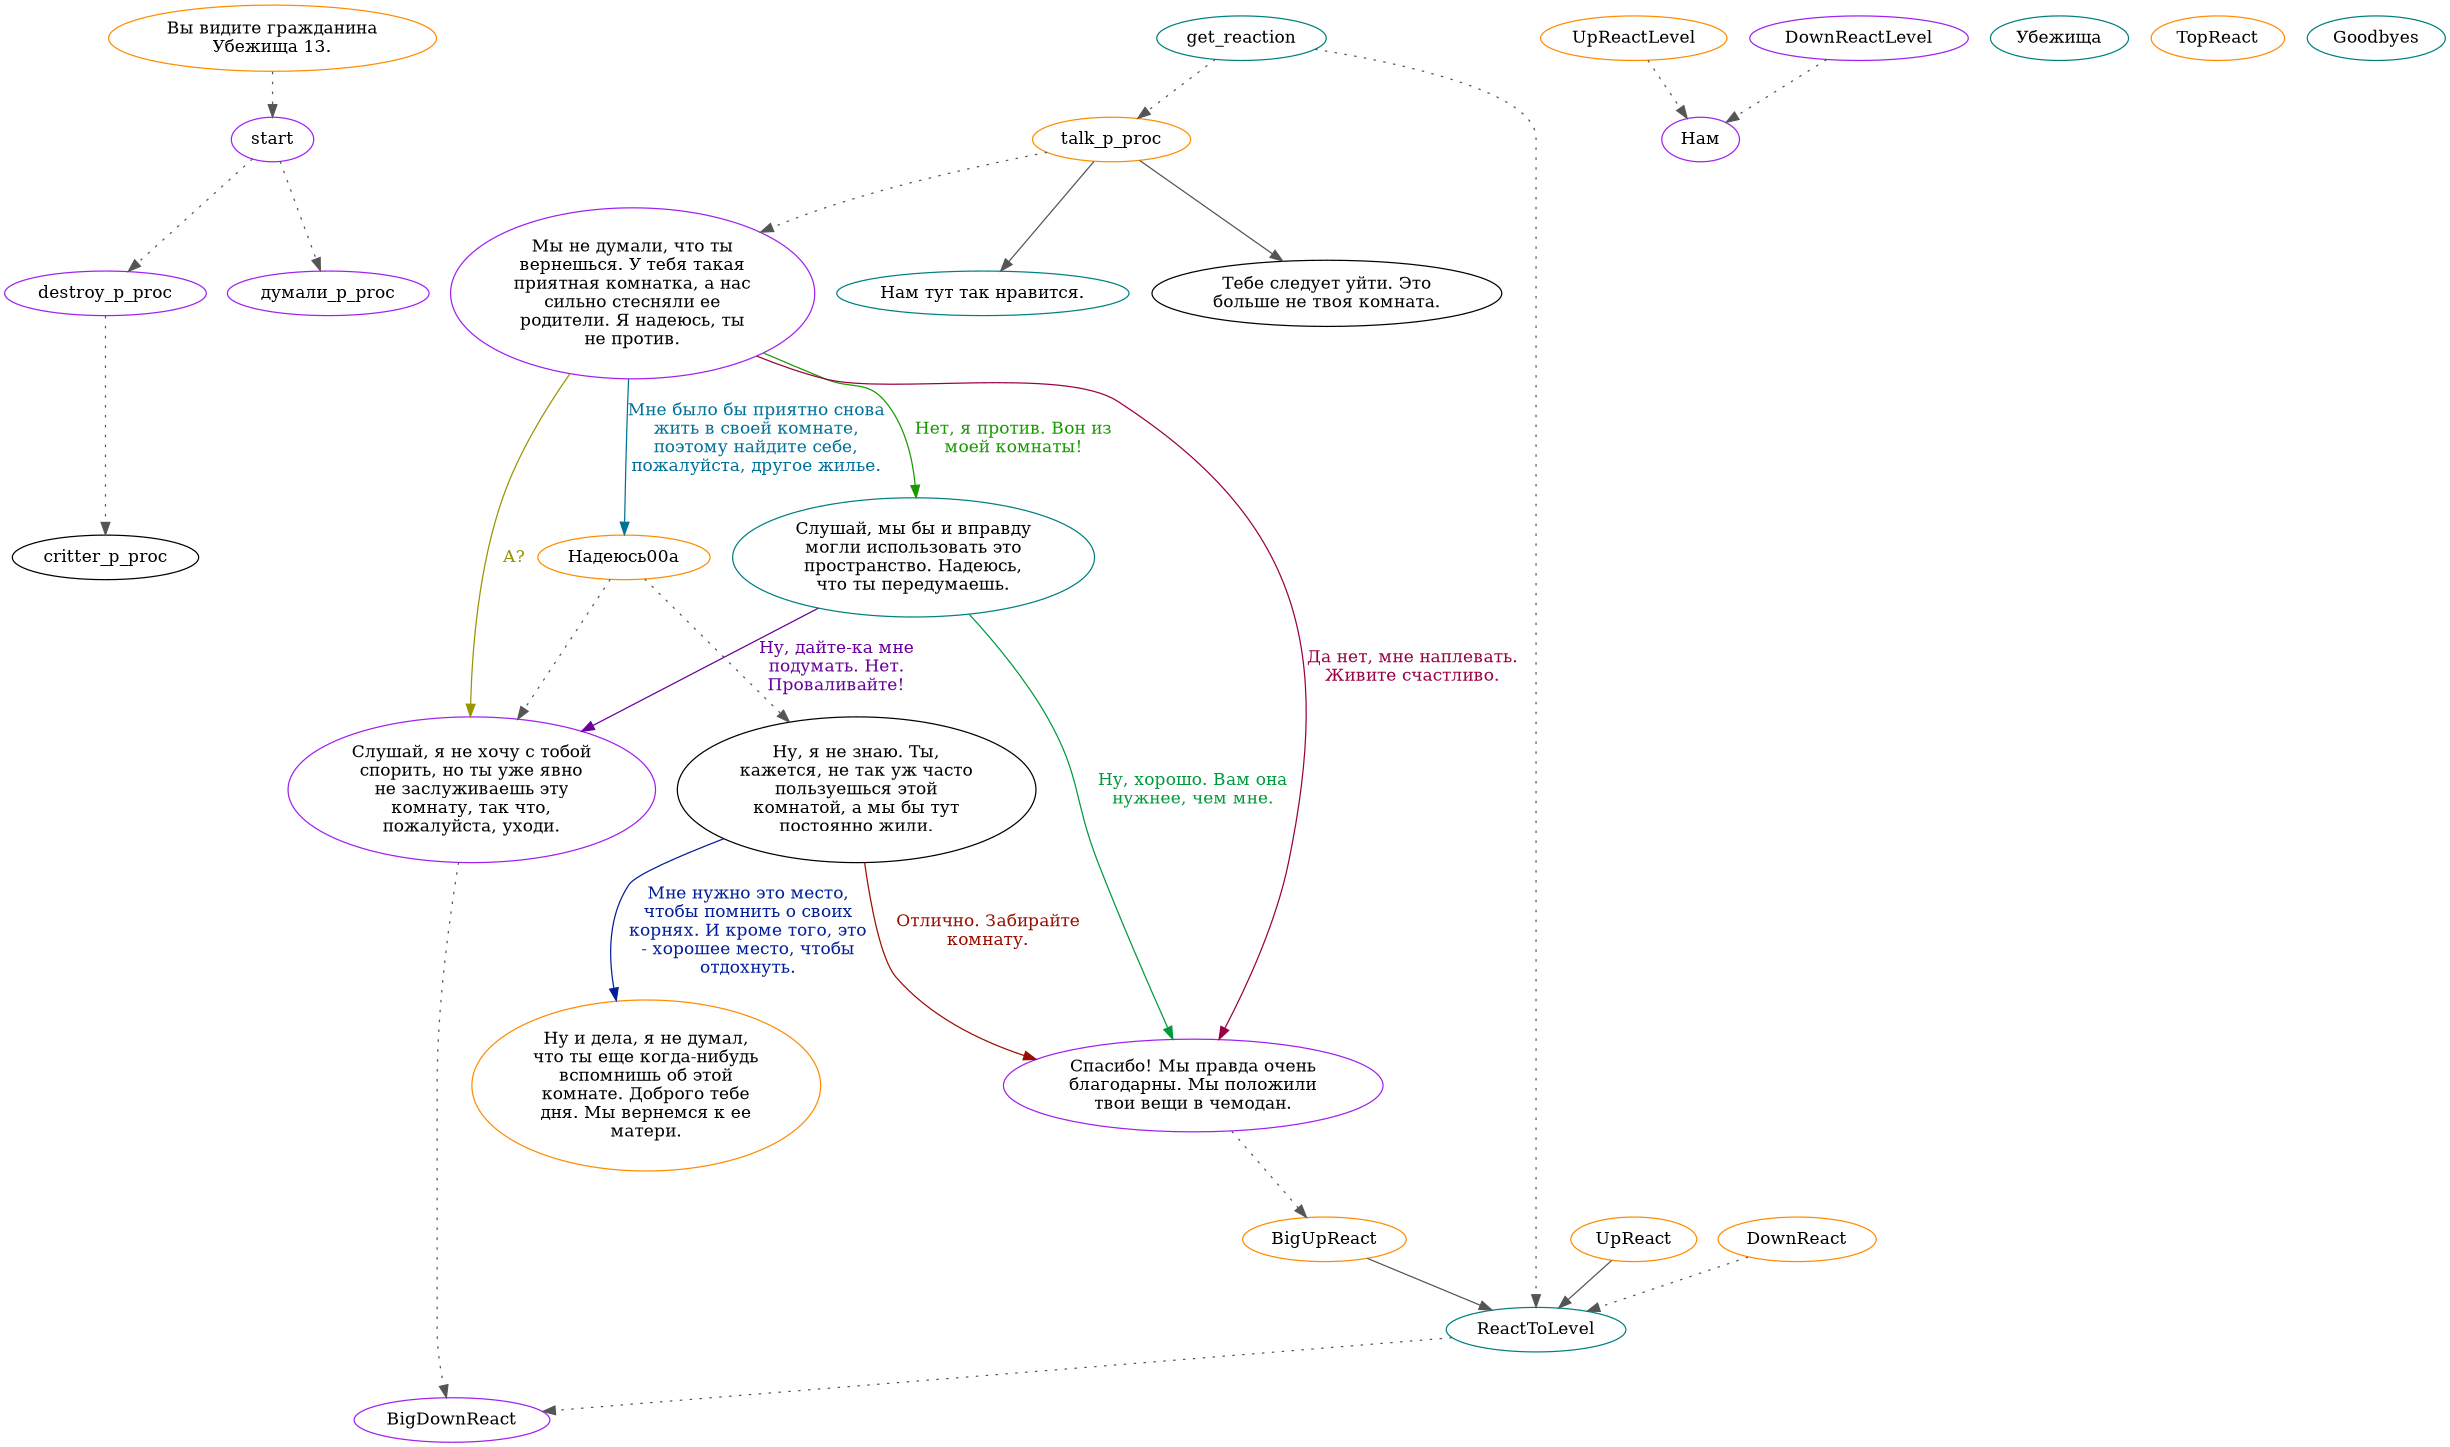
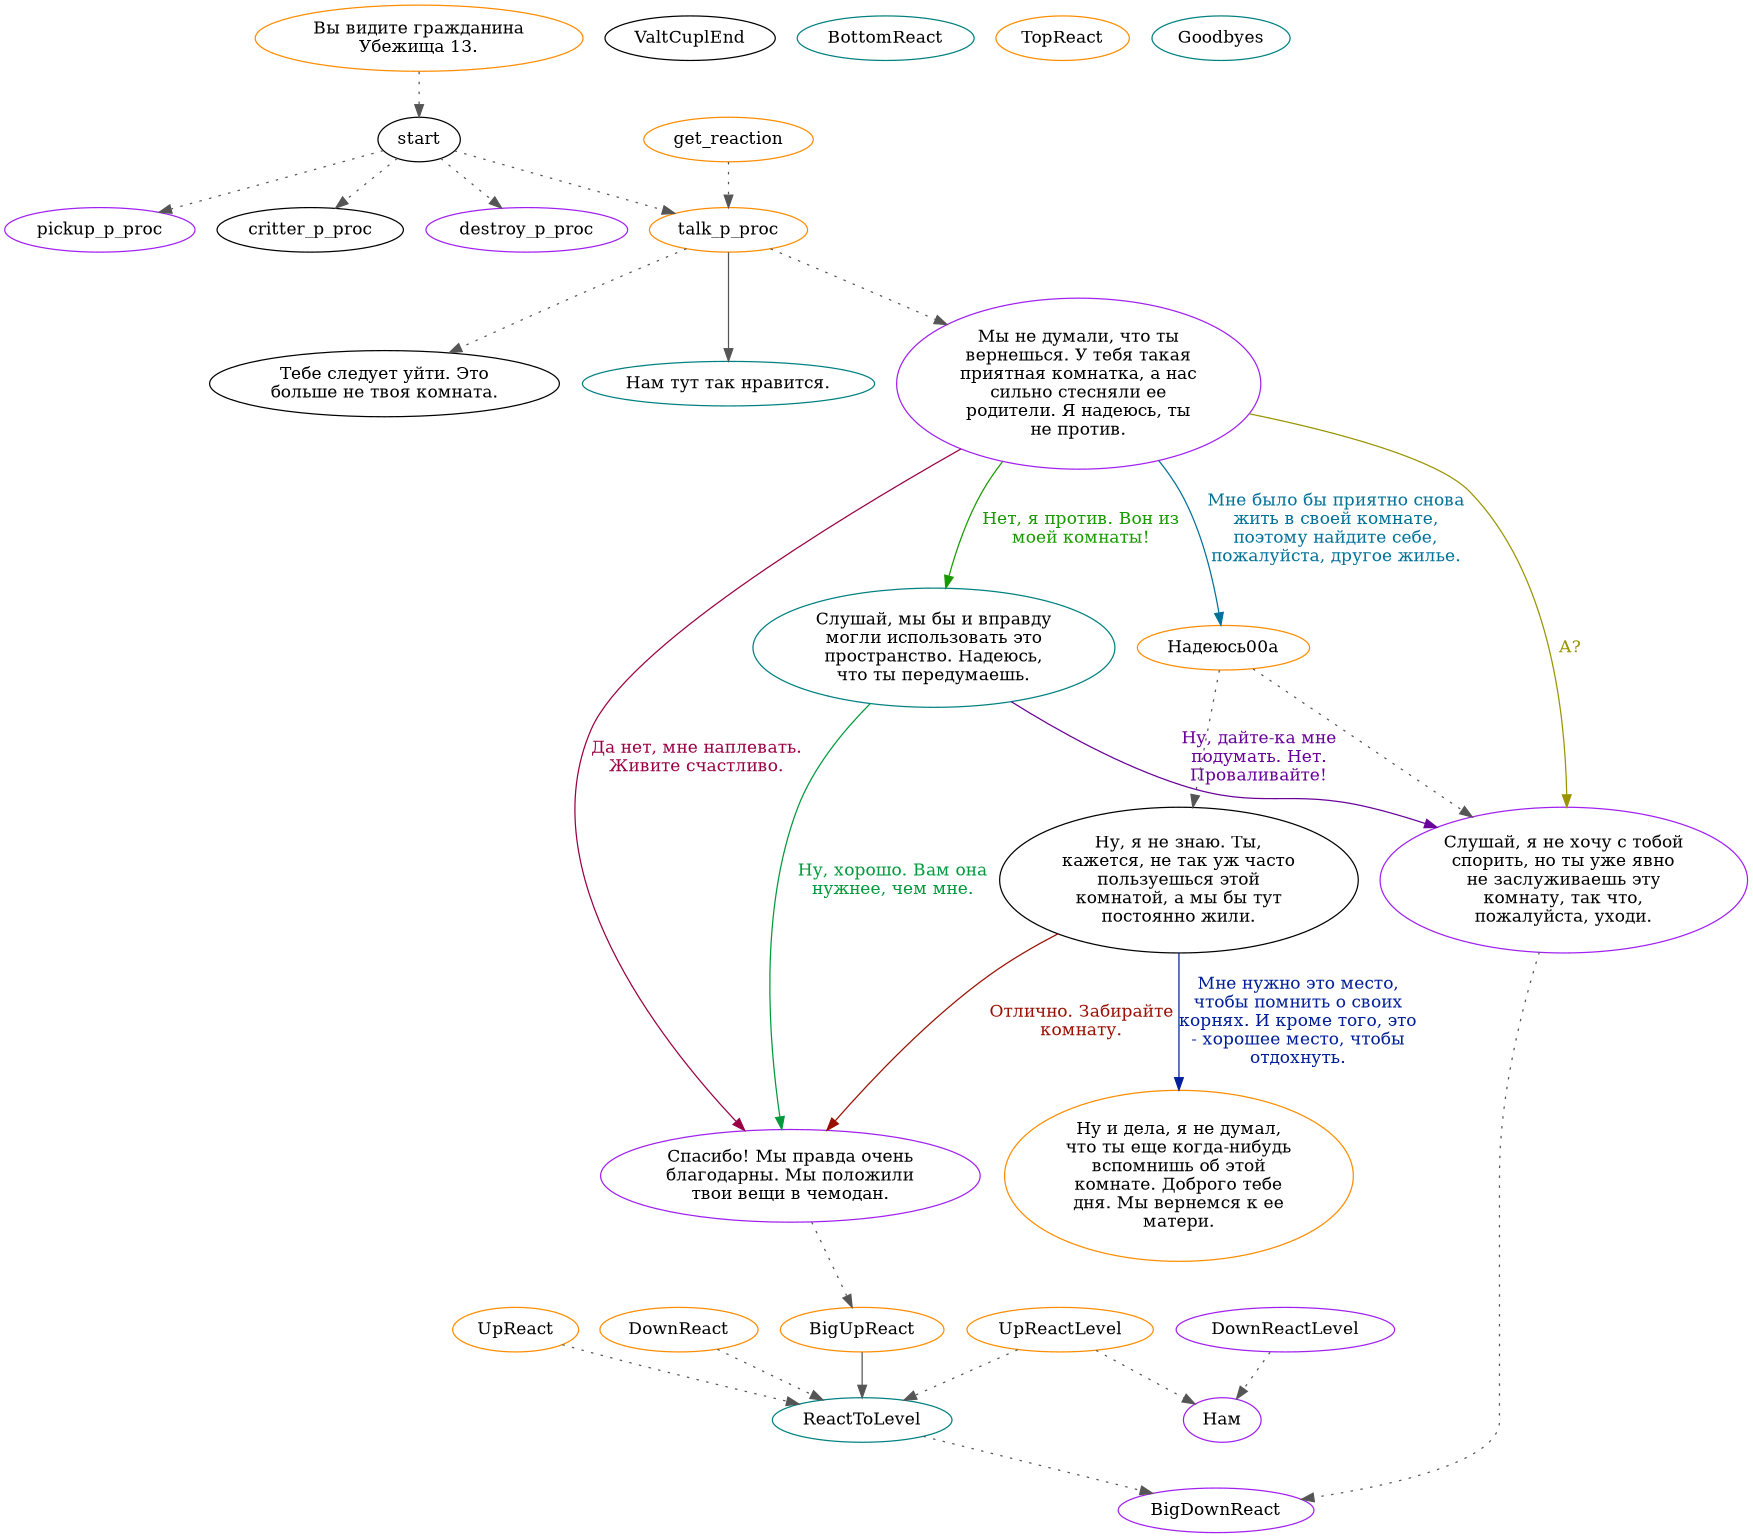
none -> (690, 38)
(1242, 38) -> (729, 140)
(2059, 38) -> (886, 38)
(273, 140) -> (419, 140)
none -> (559, 180)
(1206, 207) -> (573, 297)
(328, 293) -> (100, 230)
(105, 419) -> (371, 179)
(1536, 592) -> (966, 1372)
(1590, 1280) -> (674, 1374)
